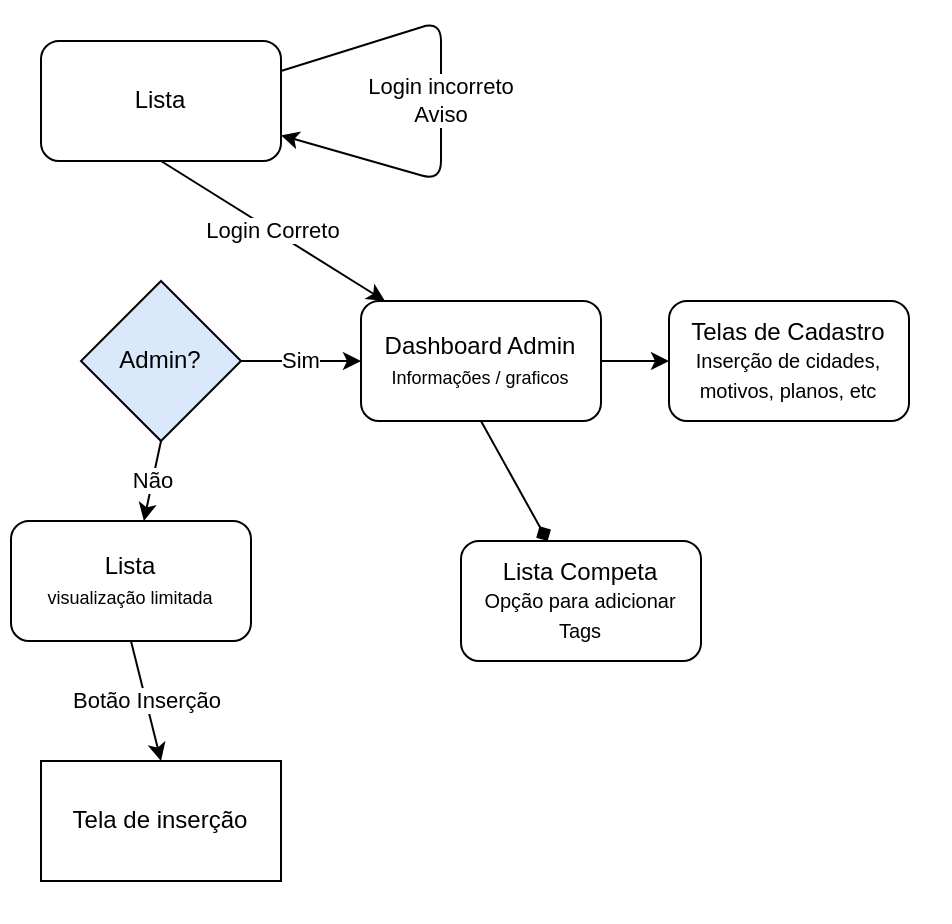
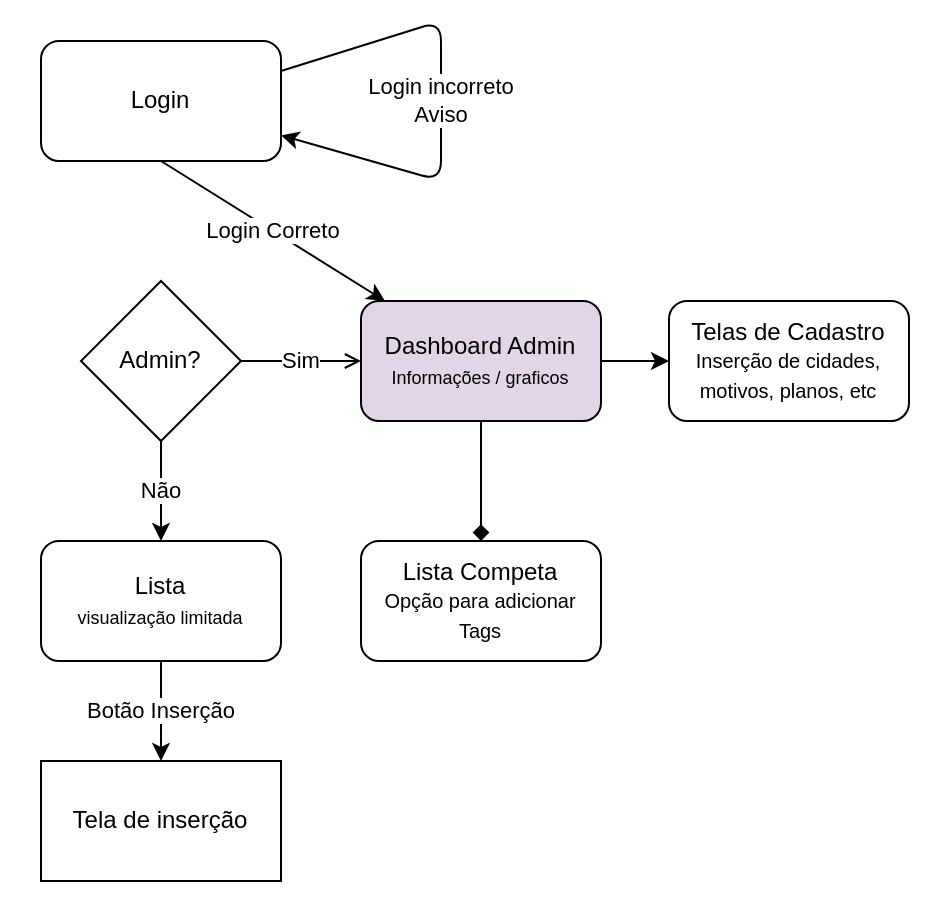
(161, 101) -> (161, 101)
(161, 361) -> (161, 361)
(346, 361) -> (348, 361)
(481, 361) -> (481, 361)
(131, 581) -> (161, 601)
(581, 601) -> (481, 601)
